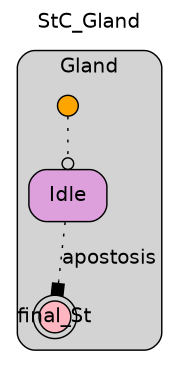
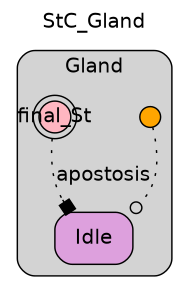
(62, 251) -> (53, 170)
